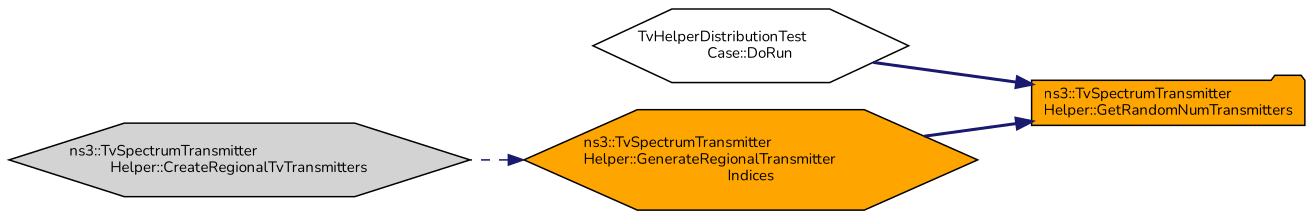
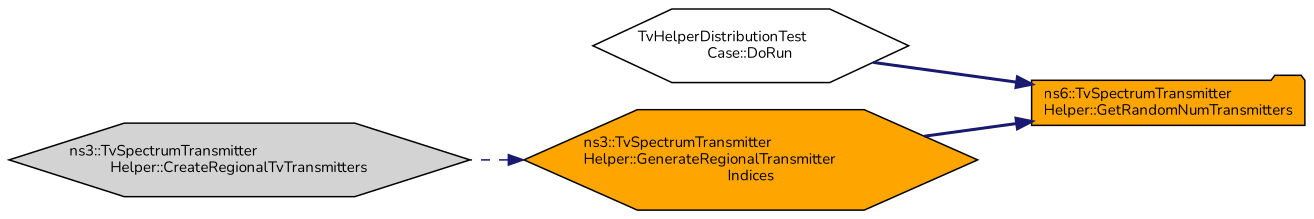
(1168, 103) -> (1168, 103)
